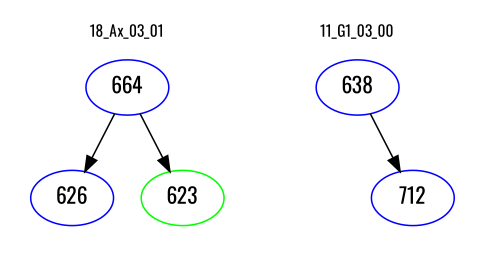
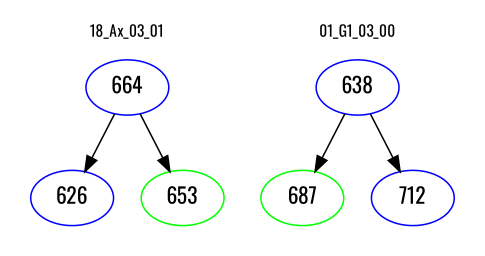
(358, 33) -> (358, 33)
(183, 198) -> (183, 198)
none -> (302, 198)
